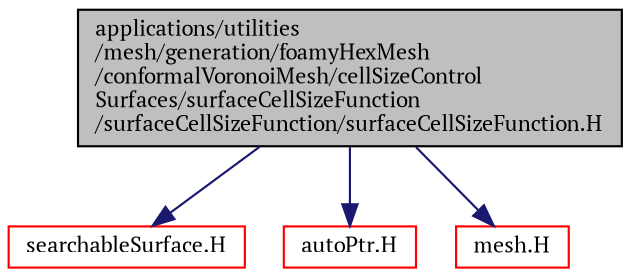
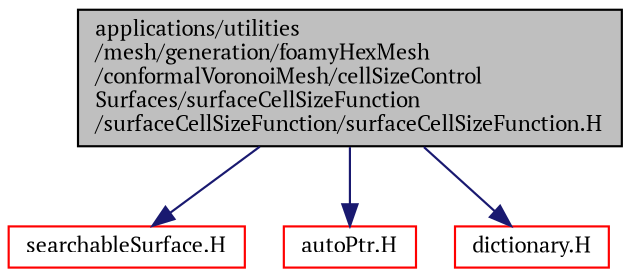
(512, 247) -> (532, 247)
